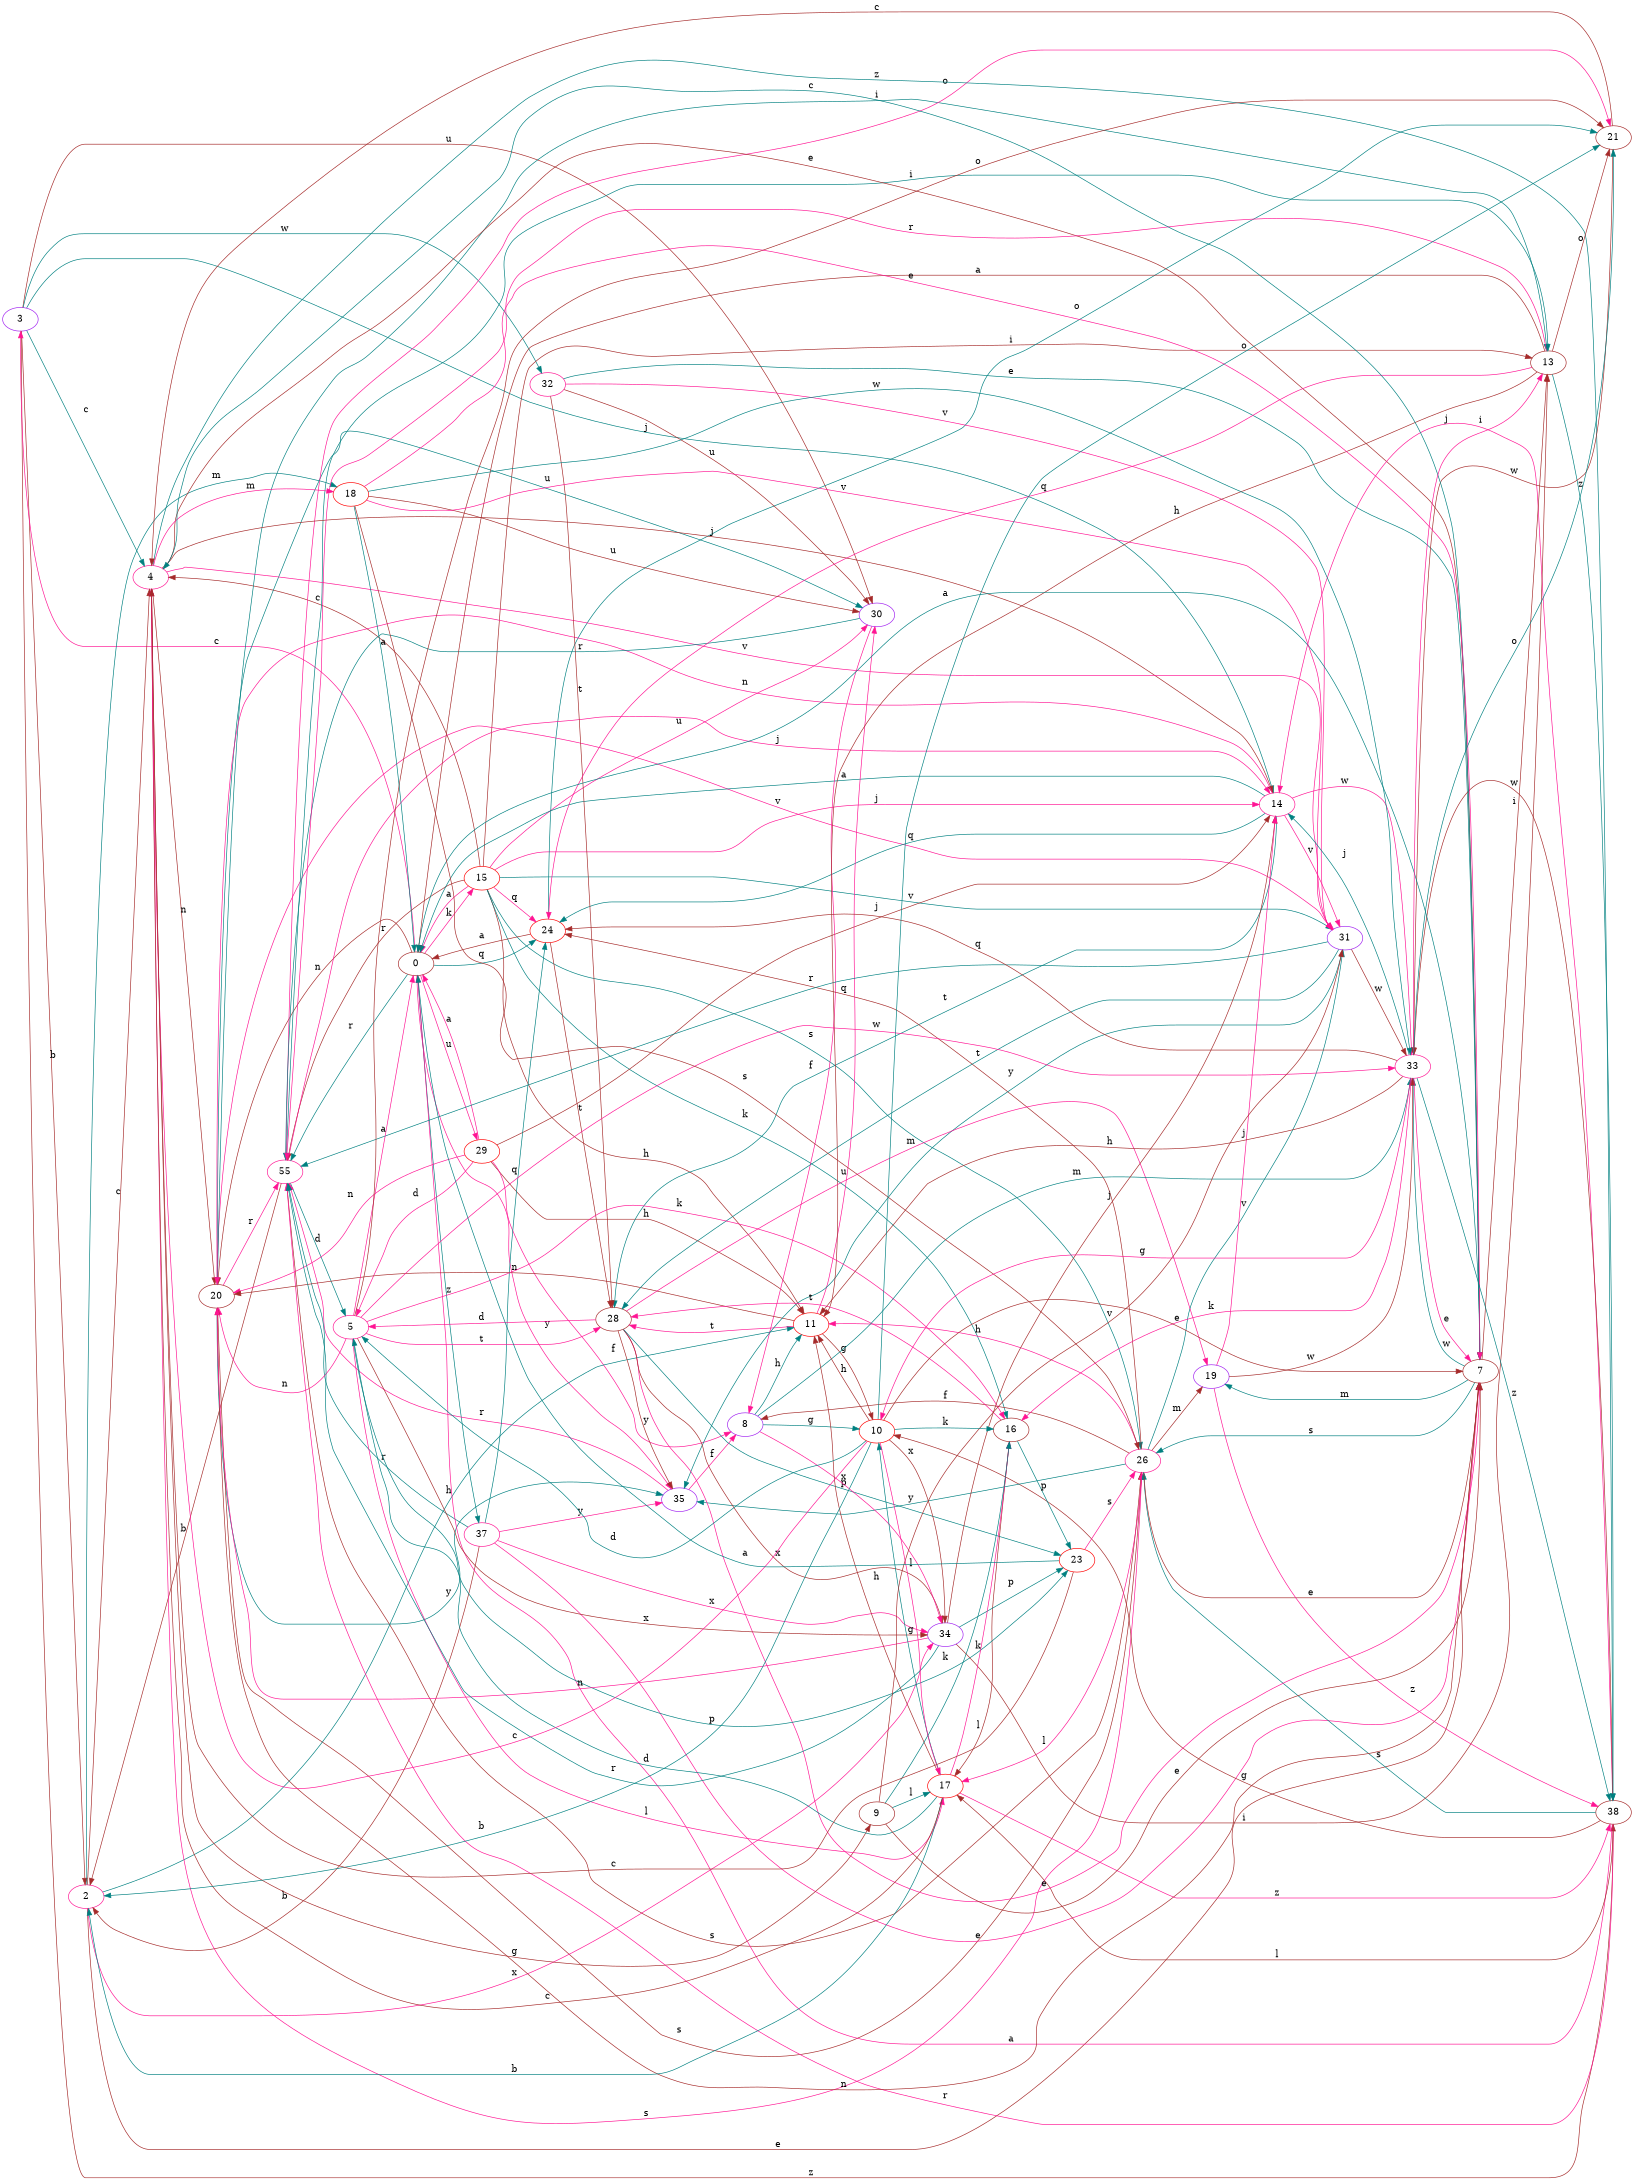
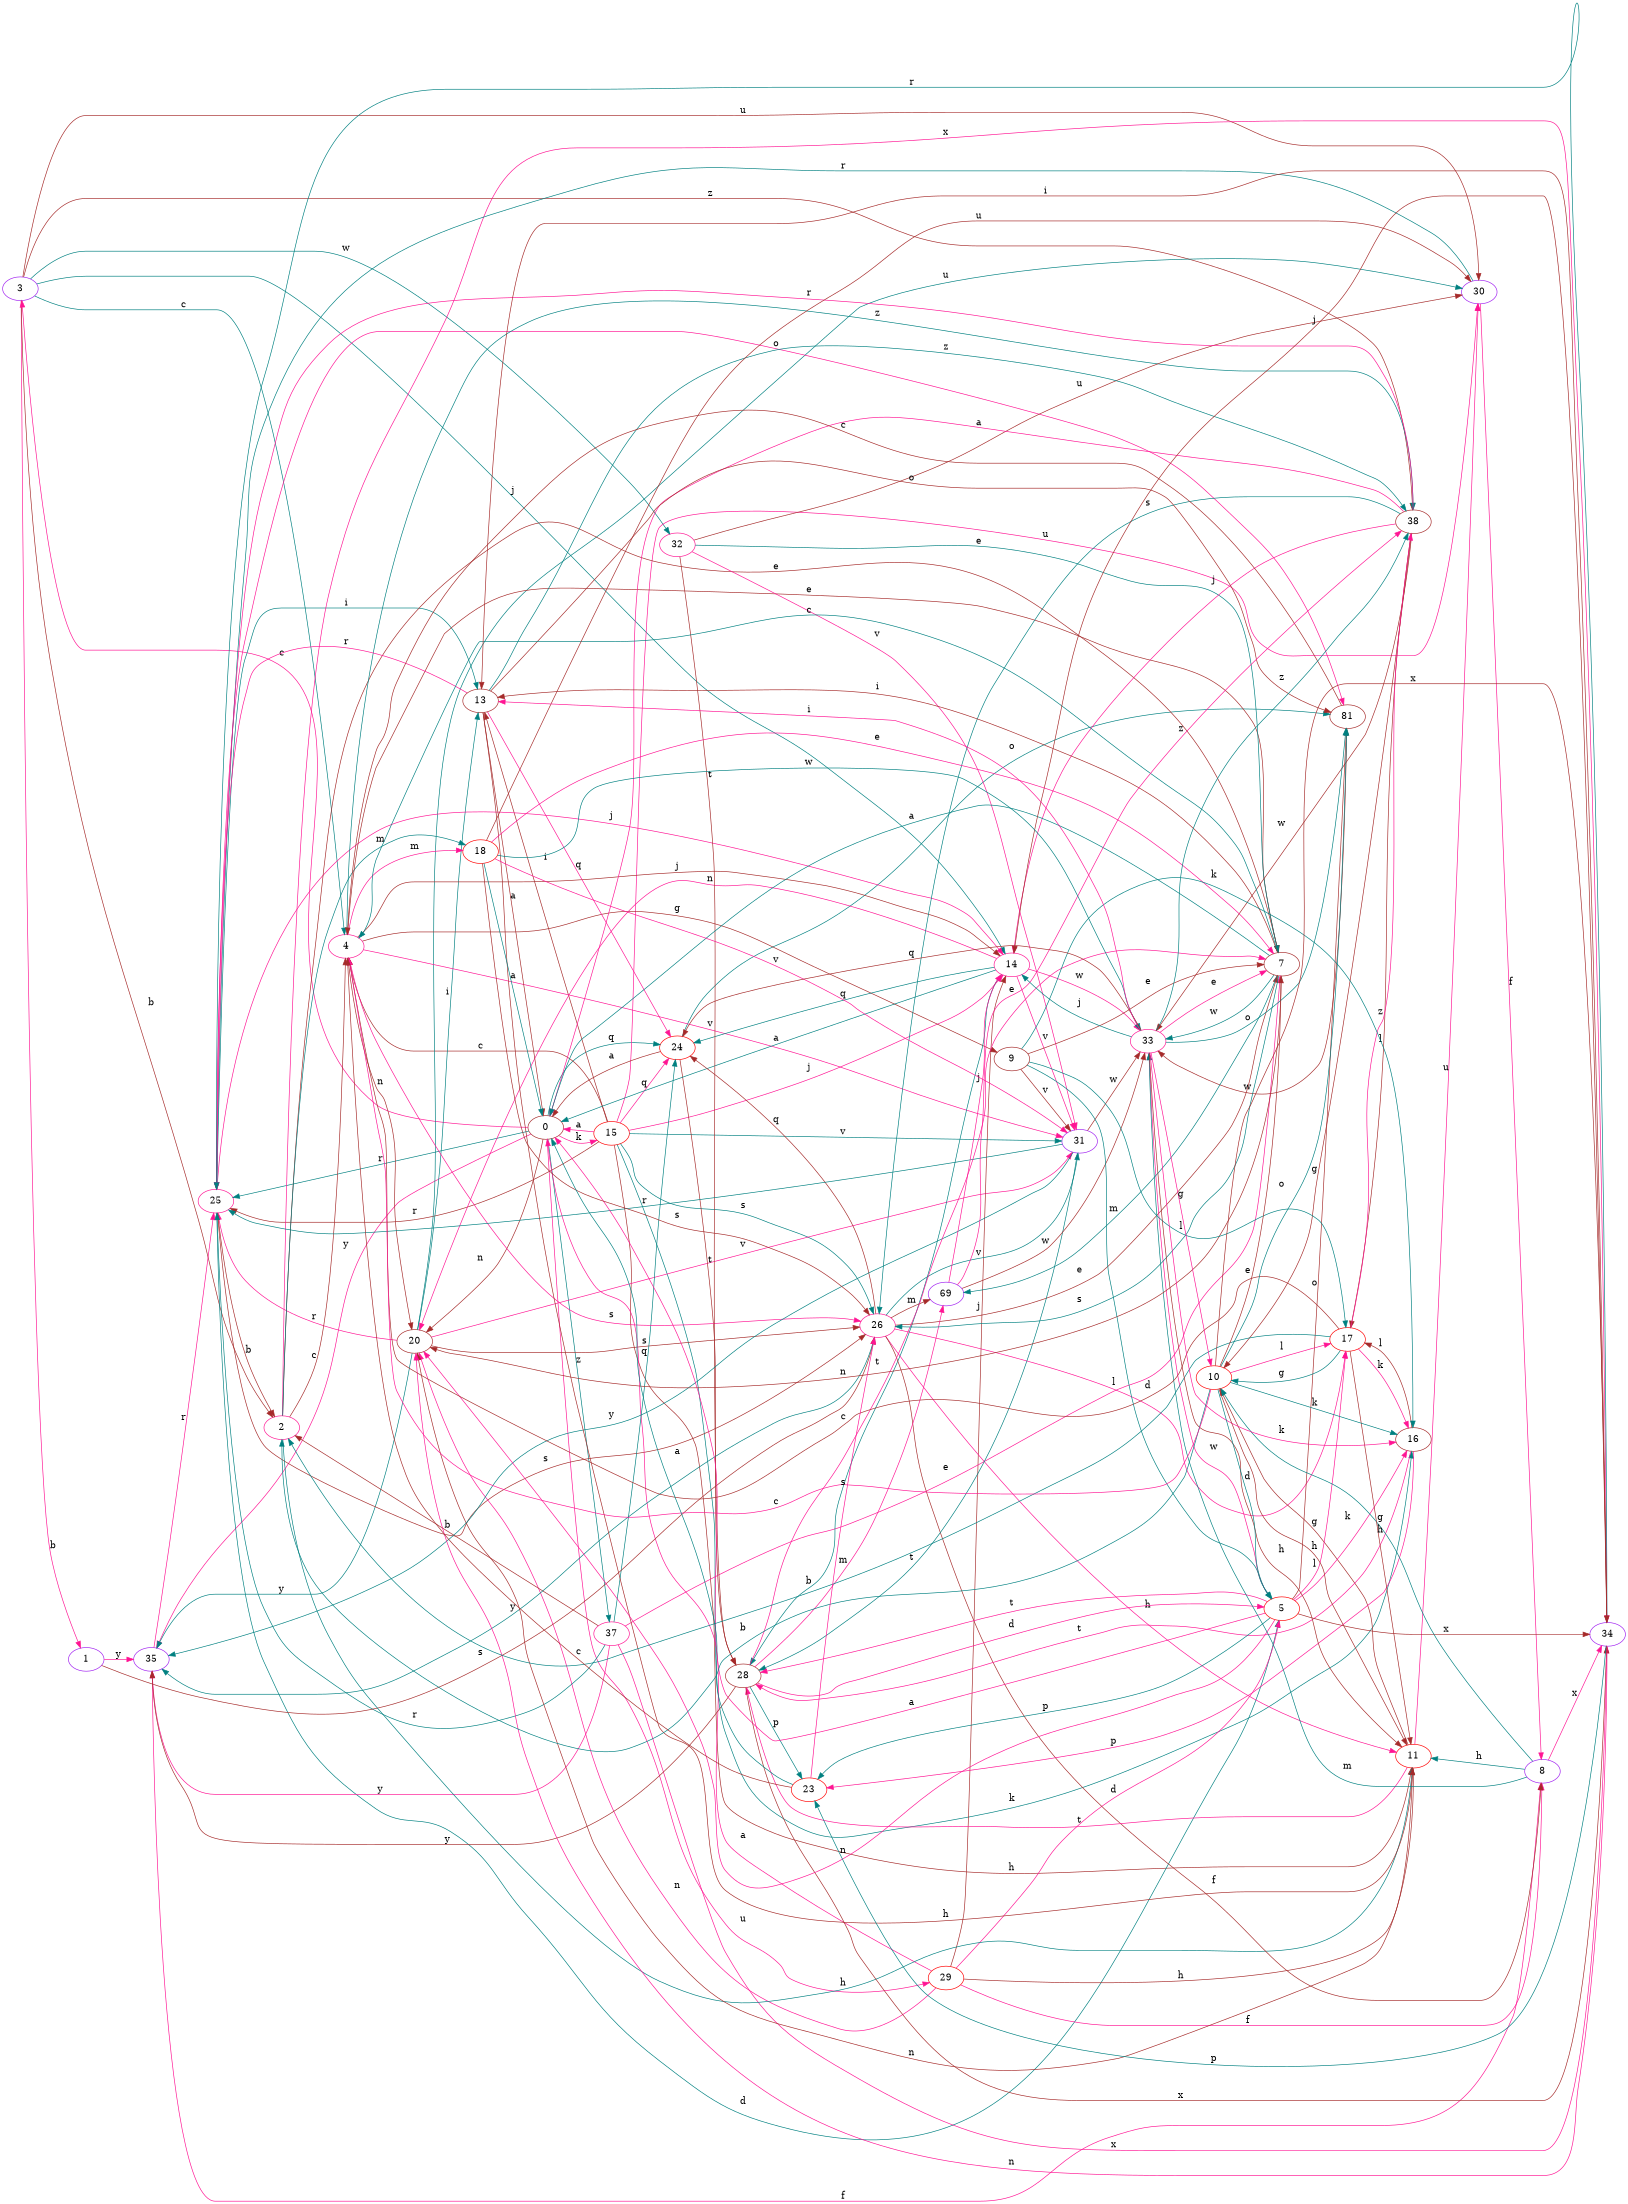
(1614, 138) -> (1348, 717)
(285, 1172) -> (216, 1201)
(351, 1327) -> (1282, 1609)
(1211, 1377) -> (946, 1294)
(1043, 1492) -> (1199, 1722)
none -> (86, 1659)
(534, 1715) -> (1120, 1337)
